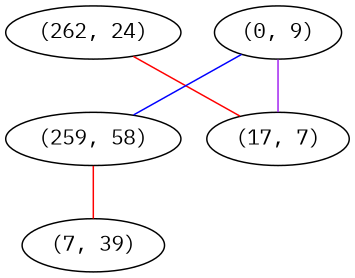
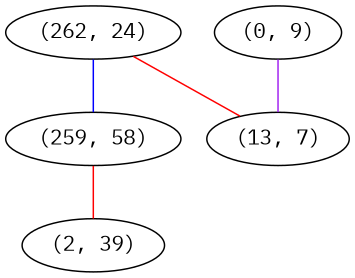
(196, 80) -> (93, 86)
(278, 139) -> (278, 139)
(93, 245) -> (93, 245)
